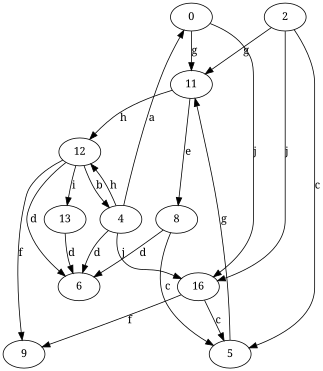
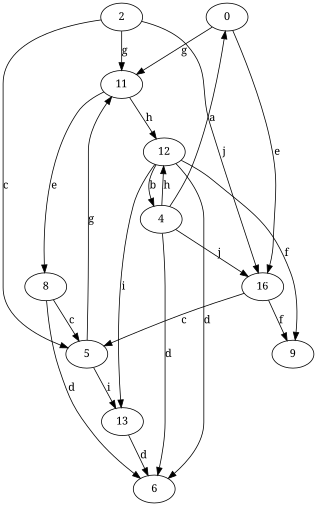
(255, 152) -> (277, 152)
none -> (103, 384)
